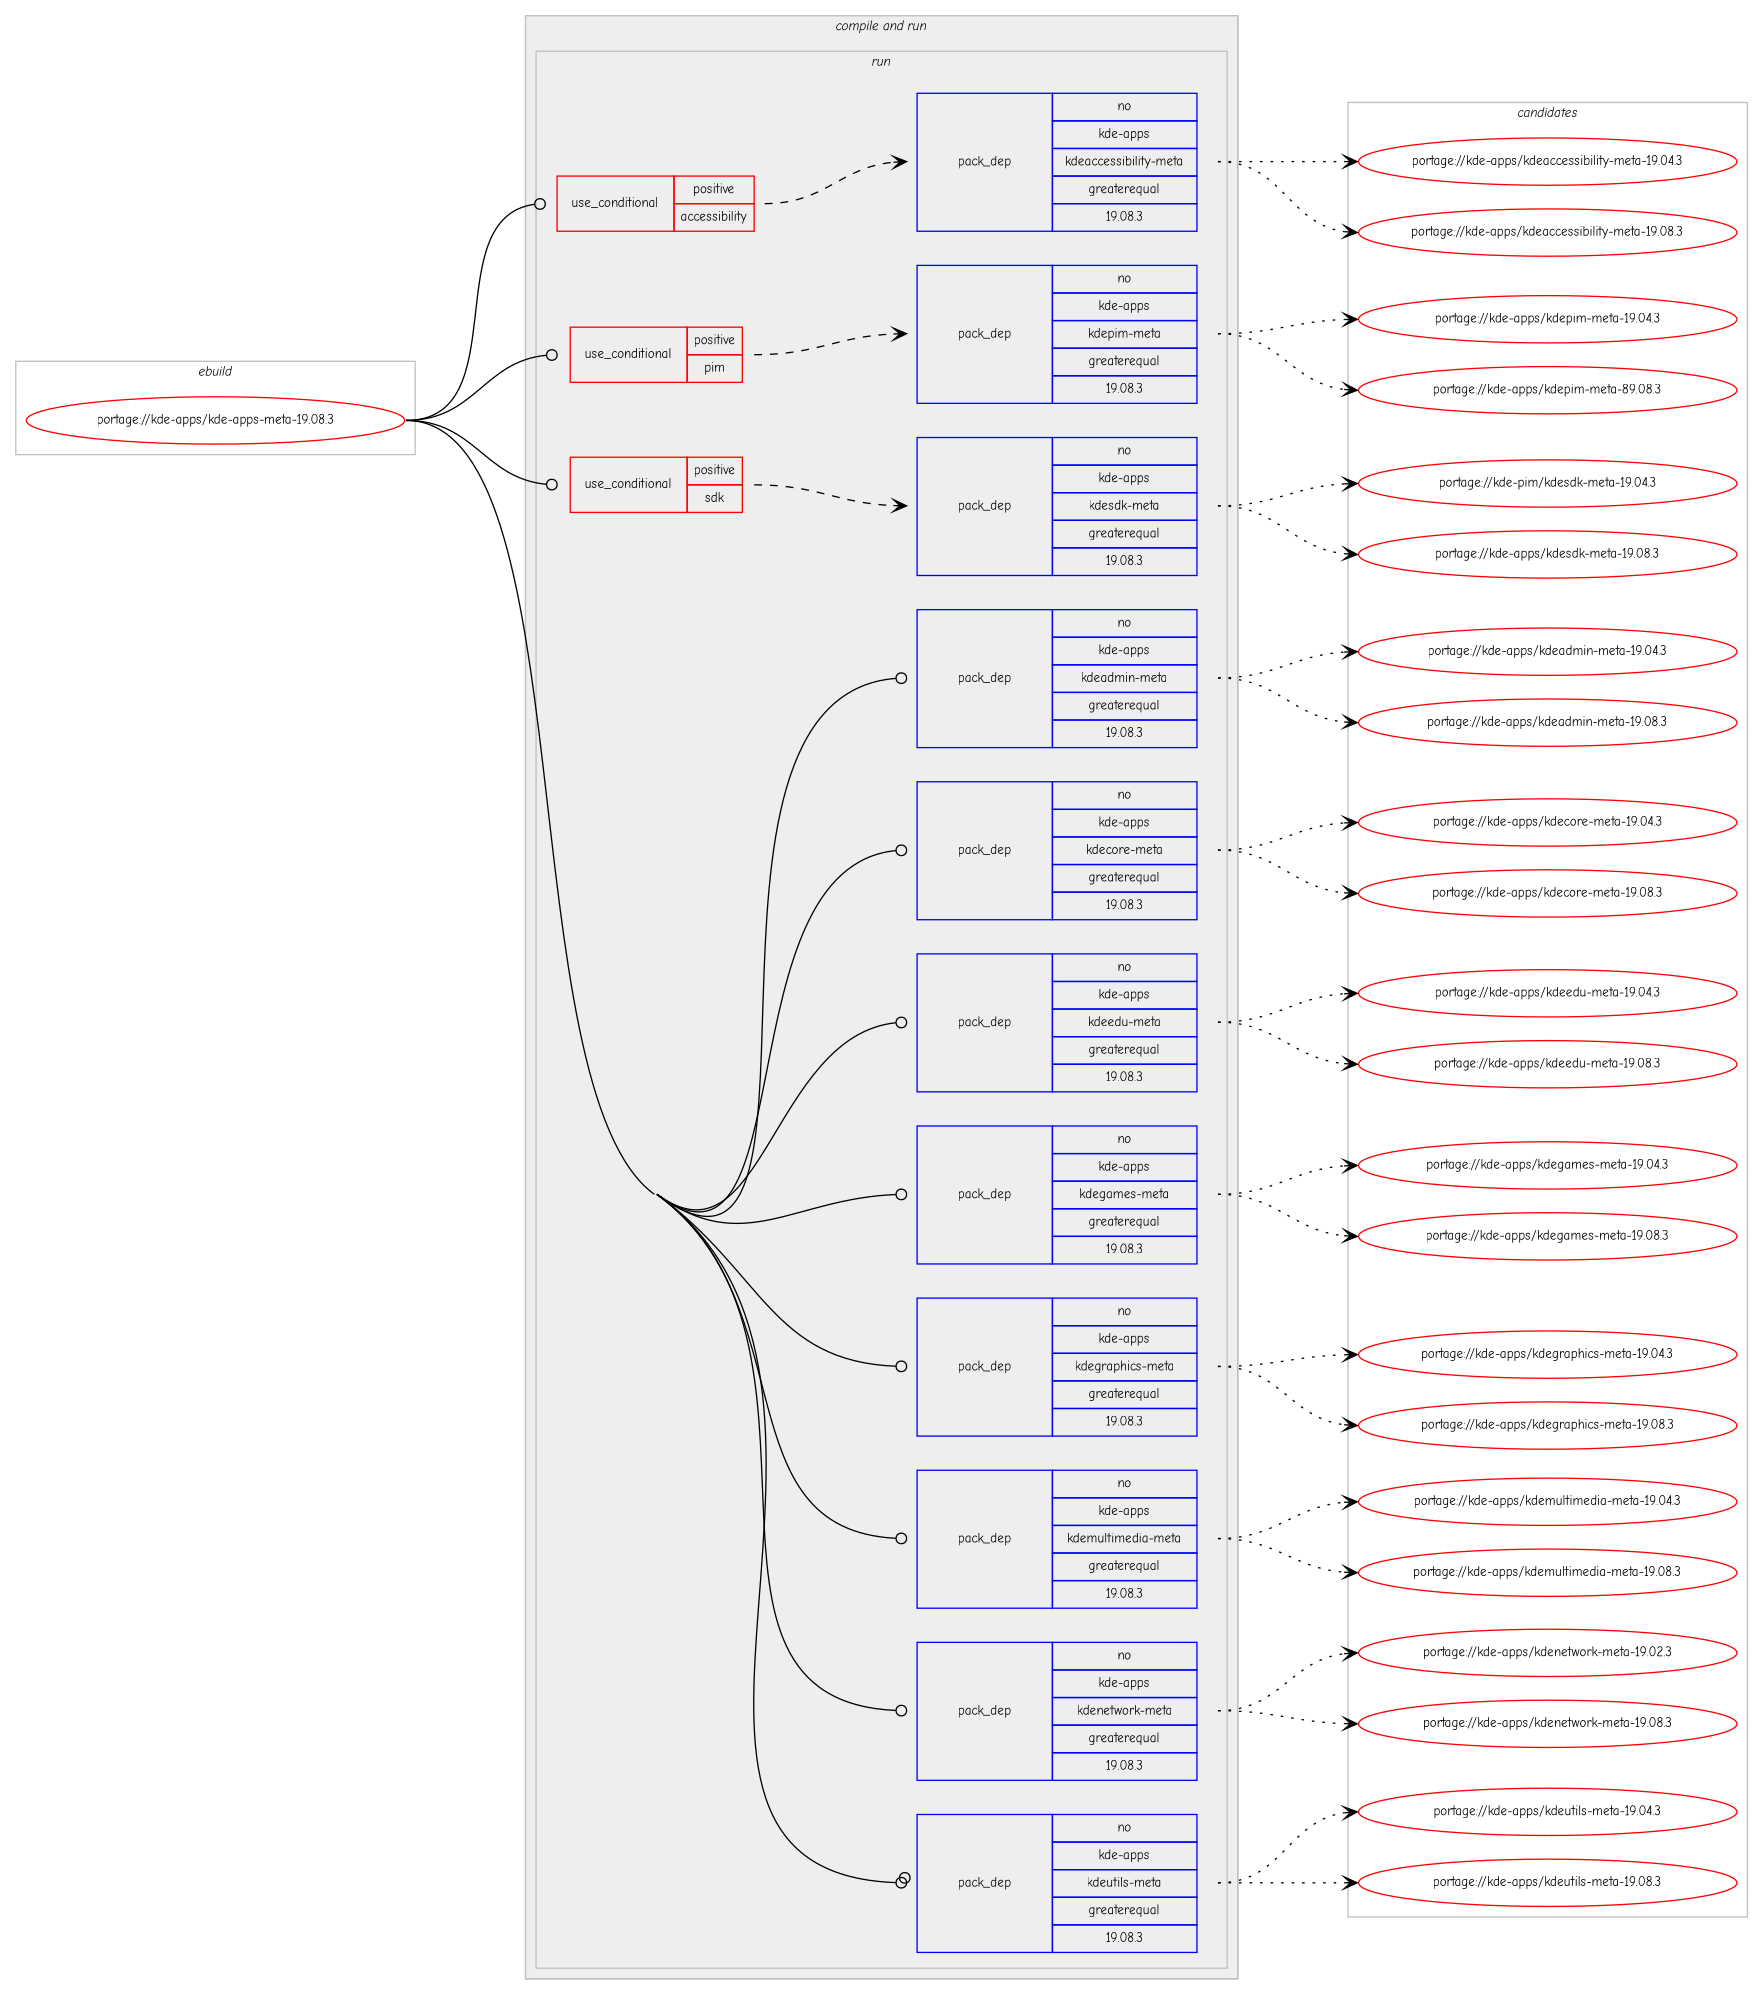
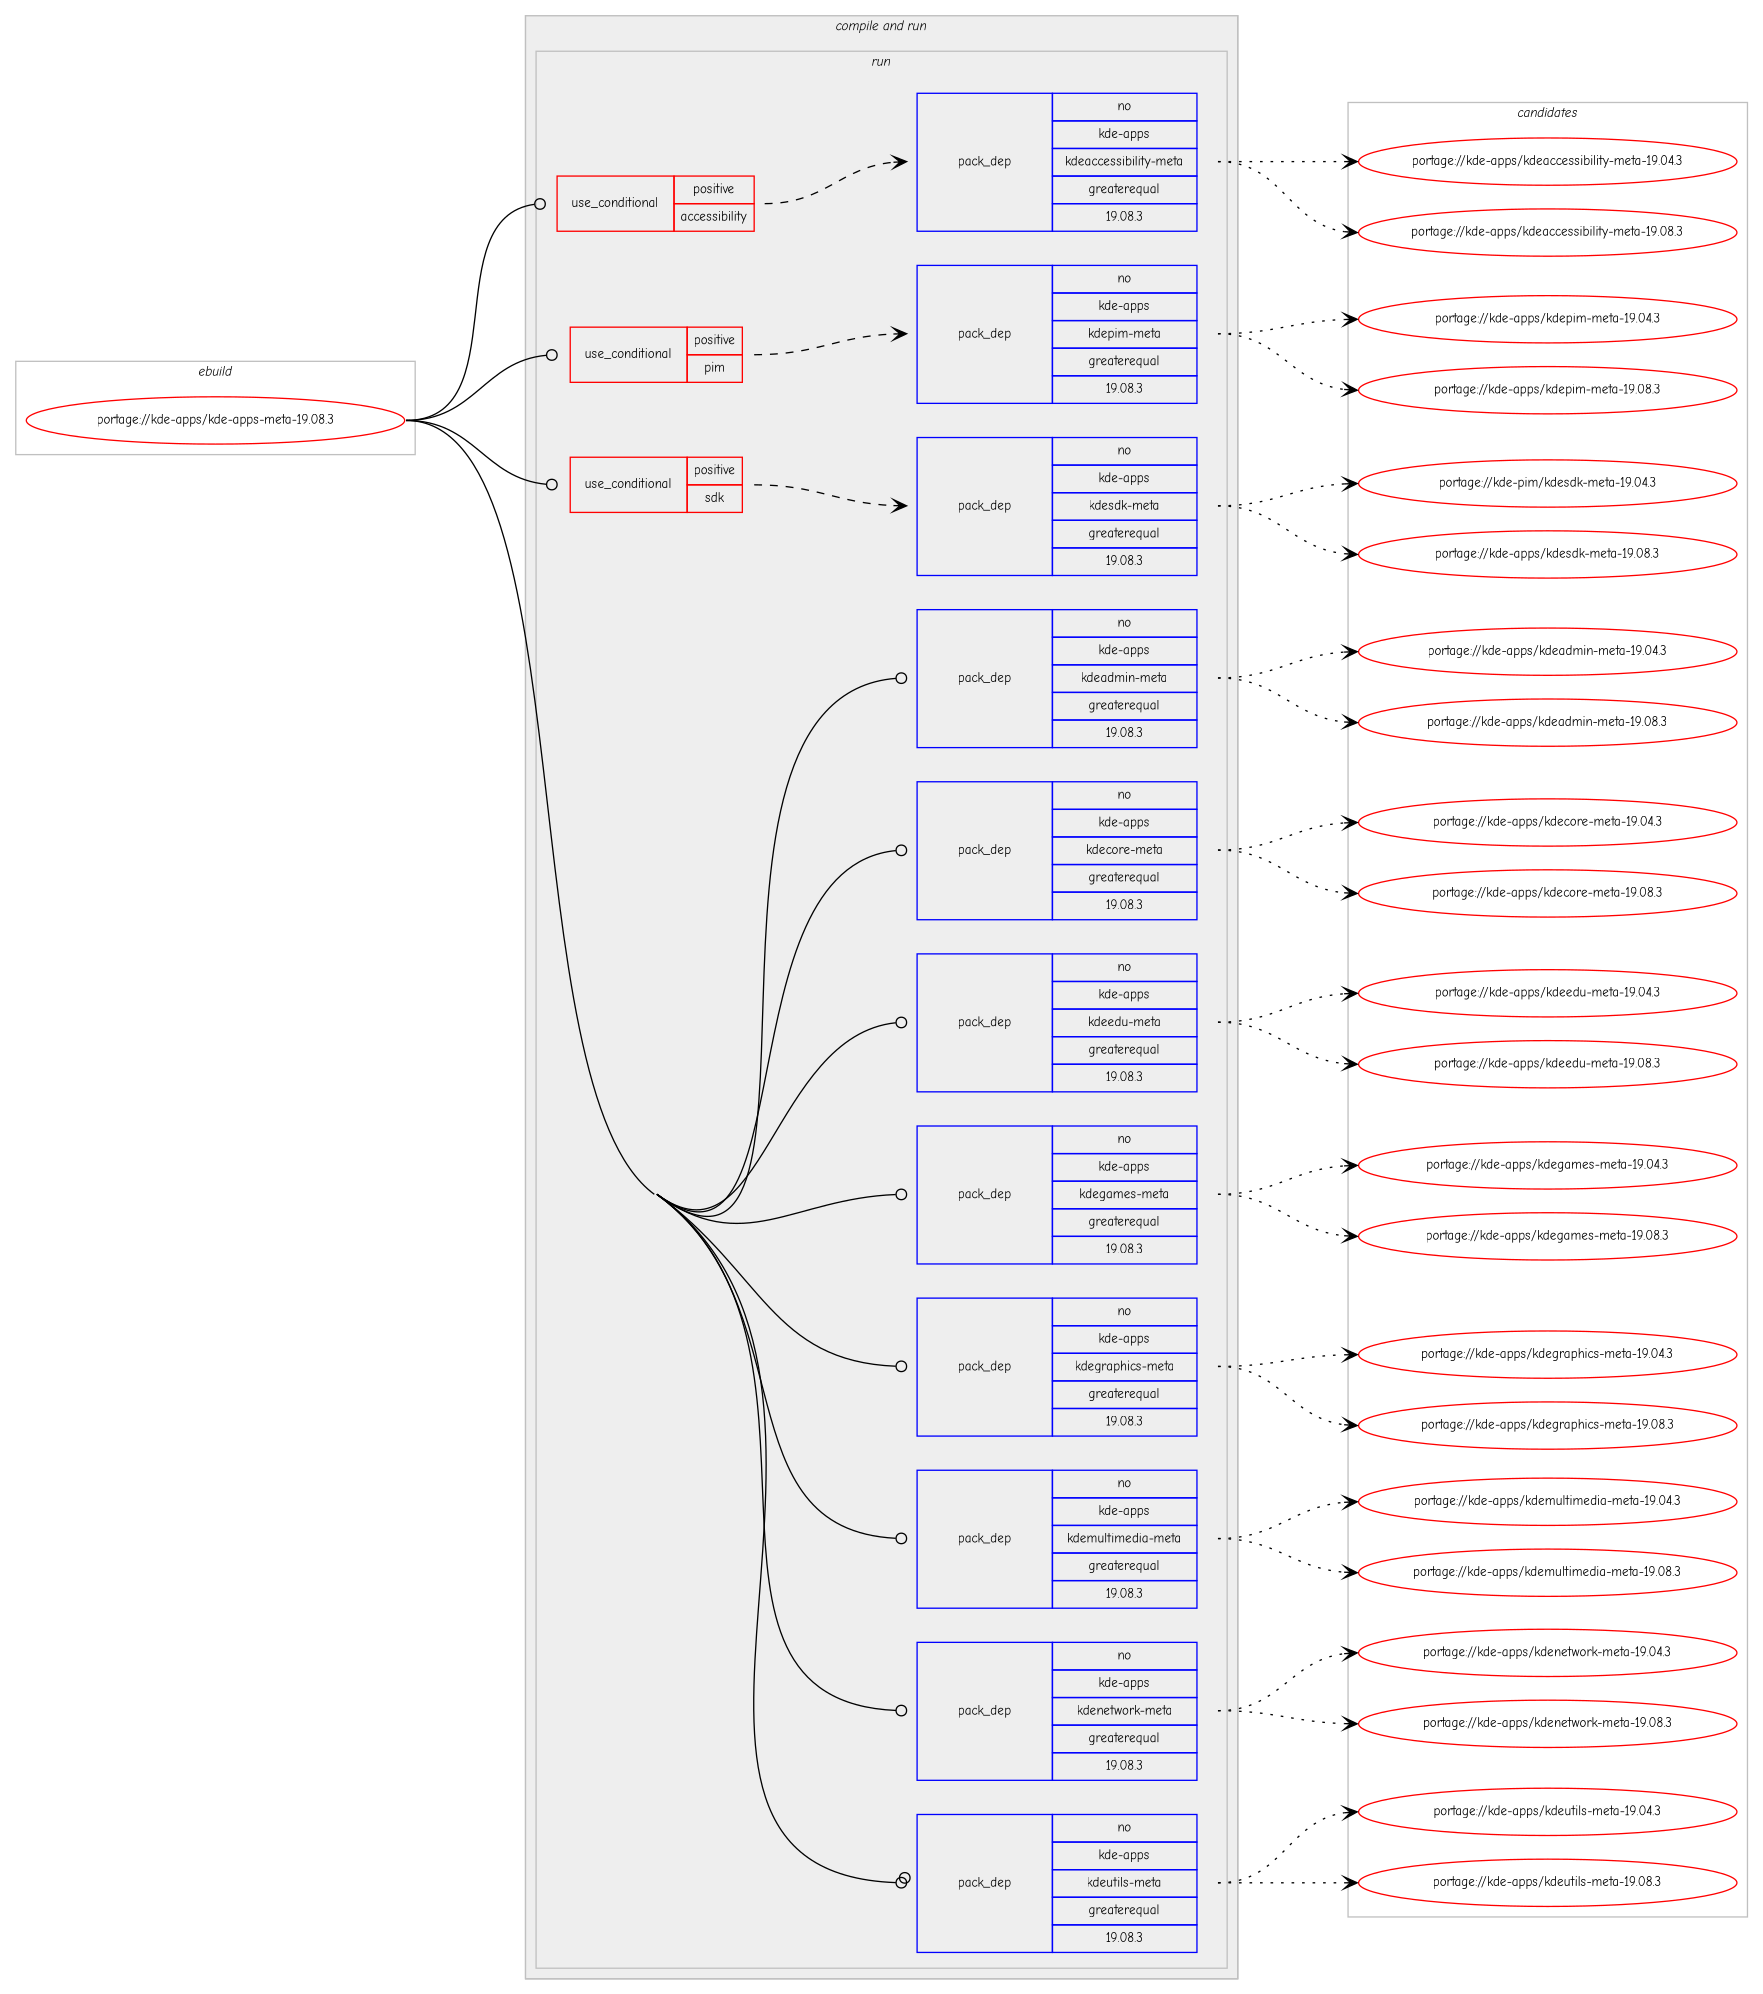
(1548, 390) -> (1548, 390)
(1548, 1653) -> (1548, 1653)
